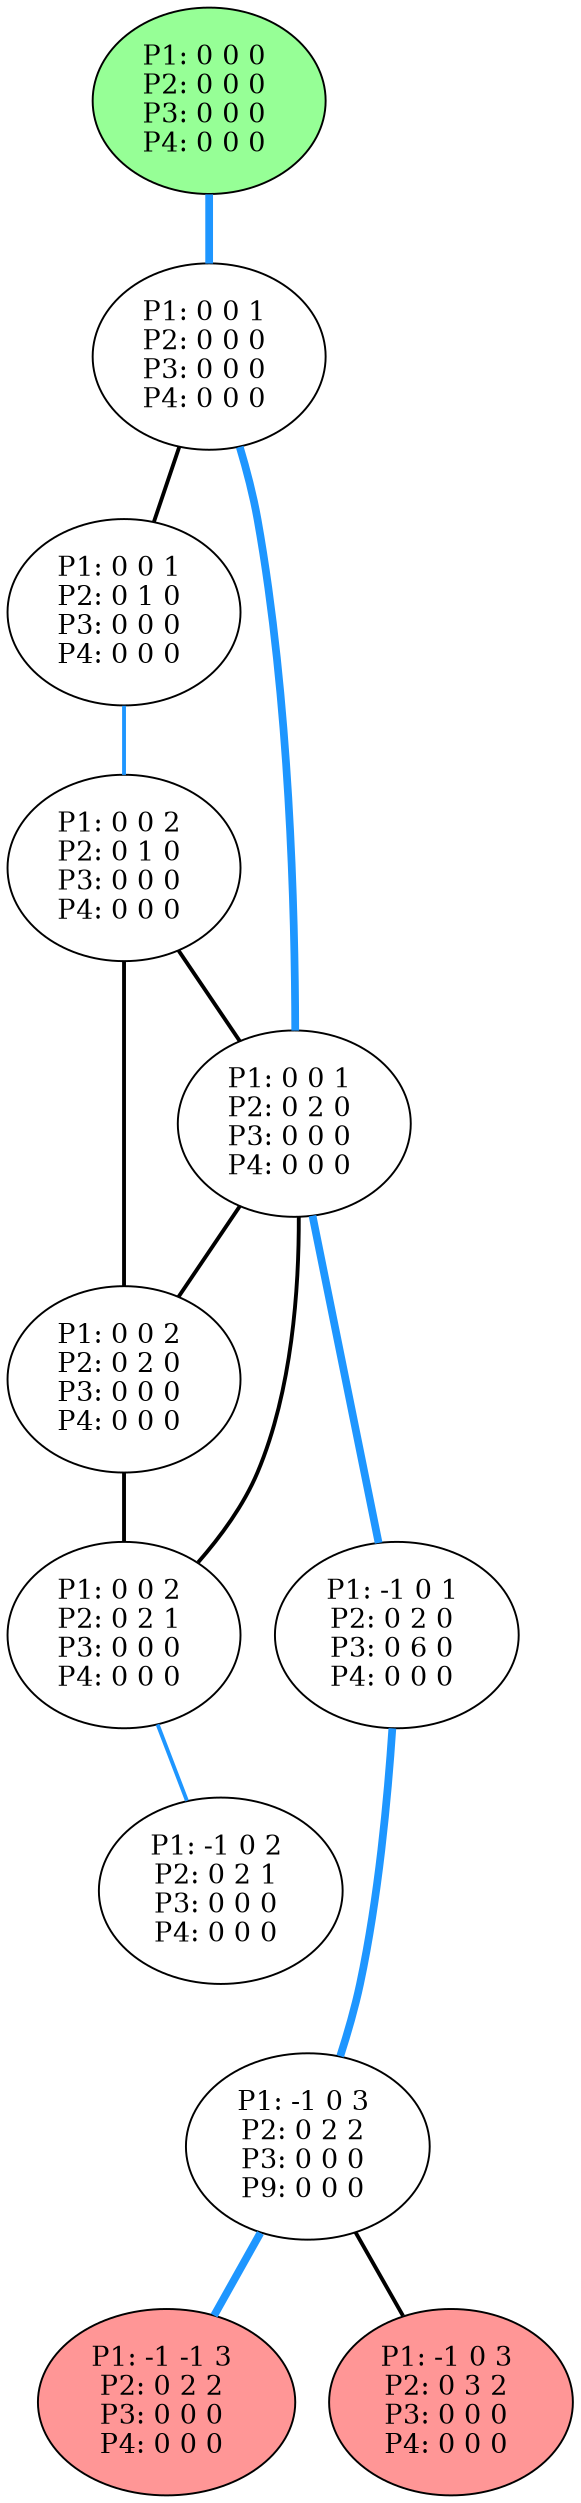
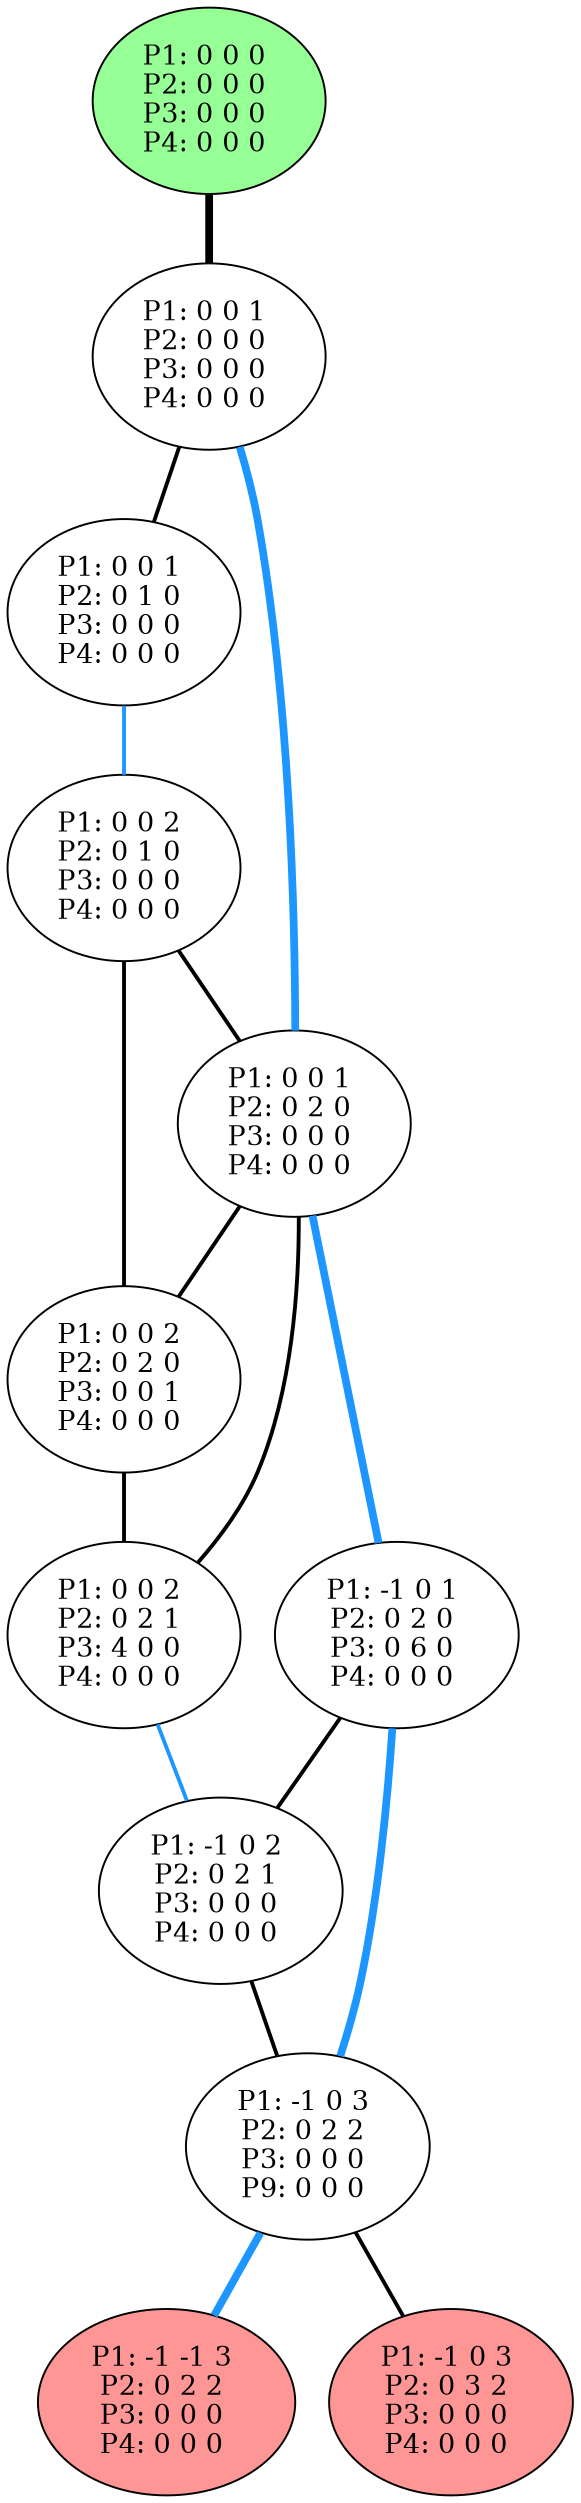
(209, 229) -> (209, 229)
(124, 1379) -> (124, 1379)
(124, 1635) -> (124, 1635)
none -> (309, 1763)
none -> (264, 2019)
